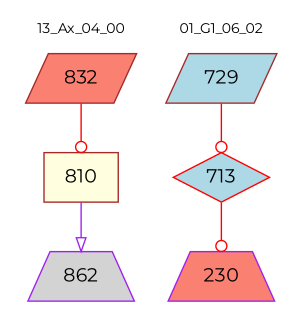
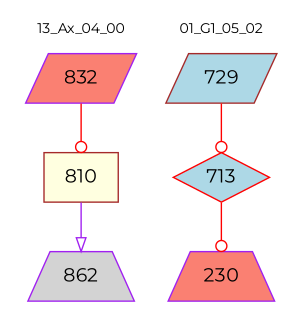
(221, 30) -> (221, 30)
(81, 78) -> (81, 78)
